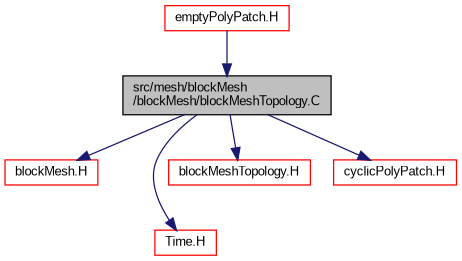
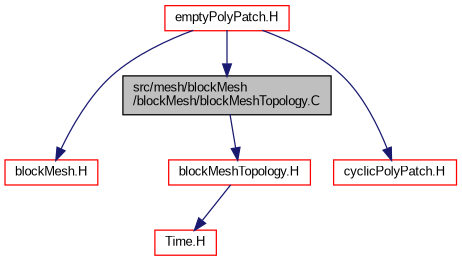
(137, 135) -> (113, 74)
(313, 135) -> (340, 73)
(156, 161) -> (216, 203)
